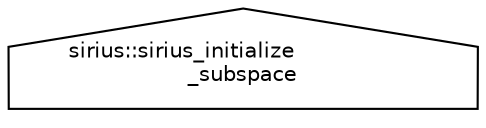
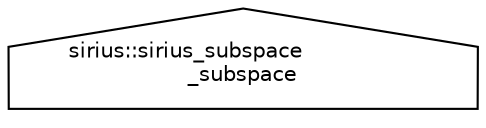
(243, 64) -> (243, 64)
